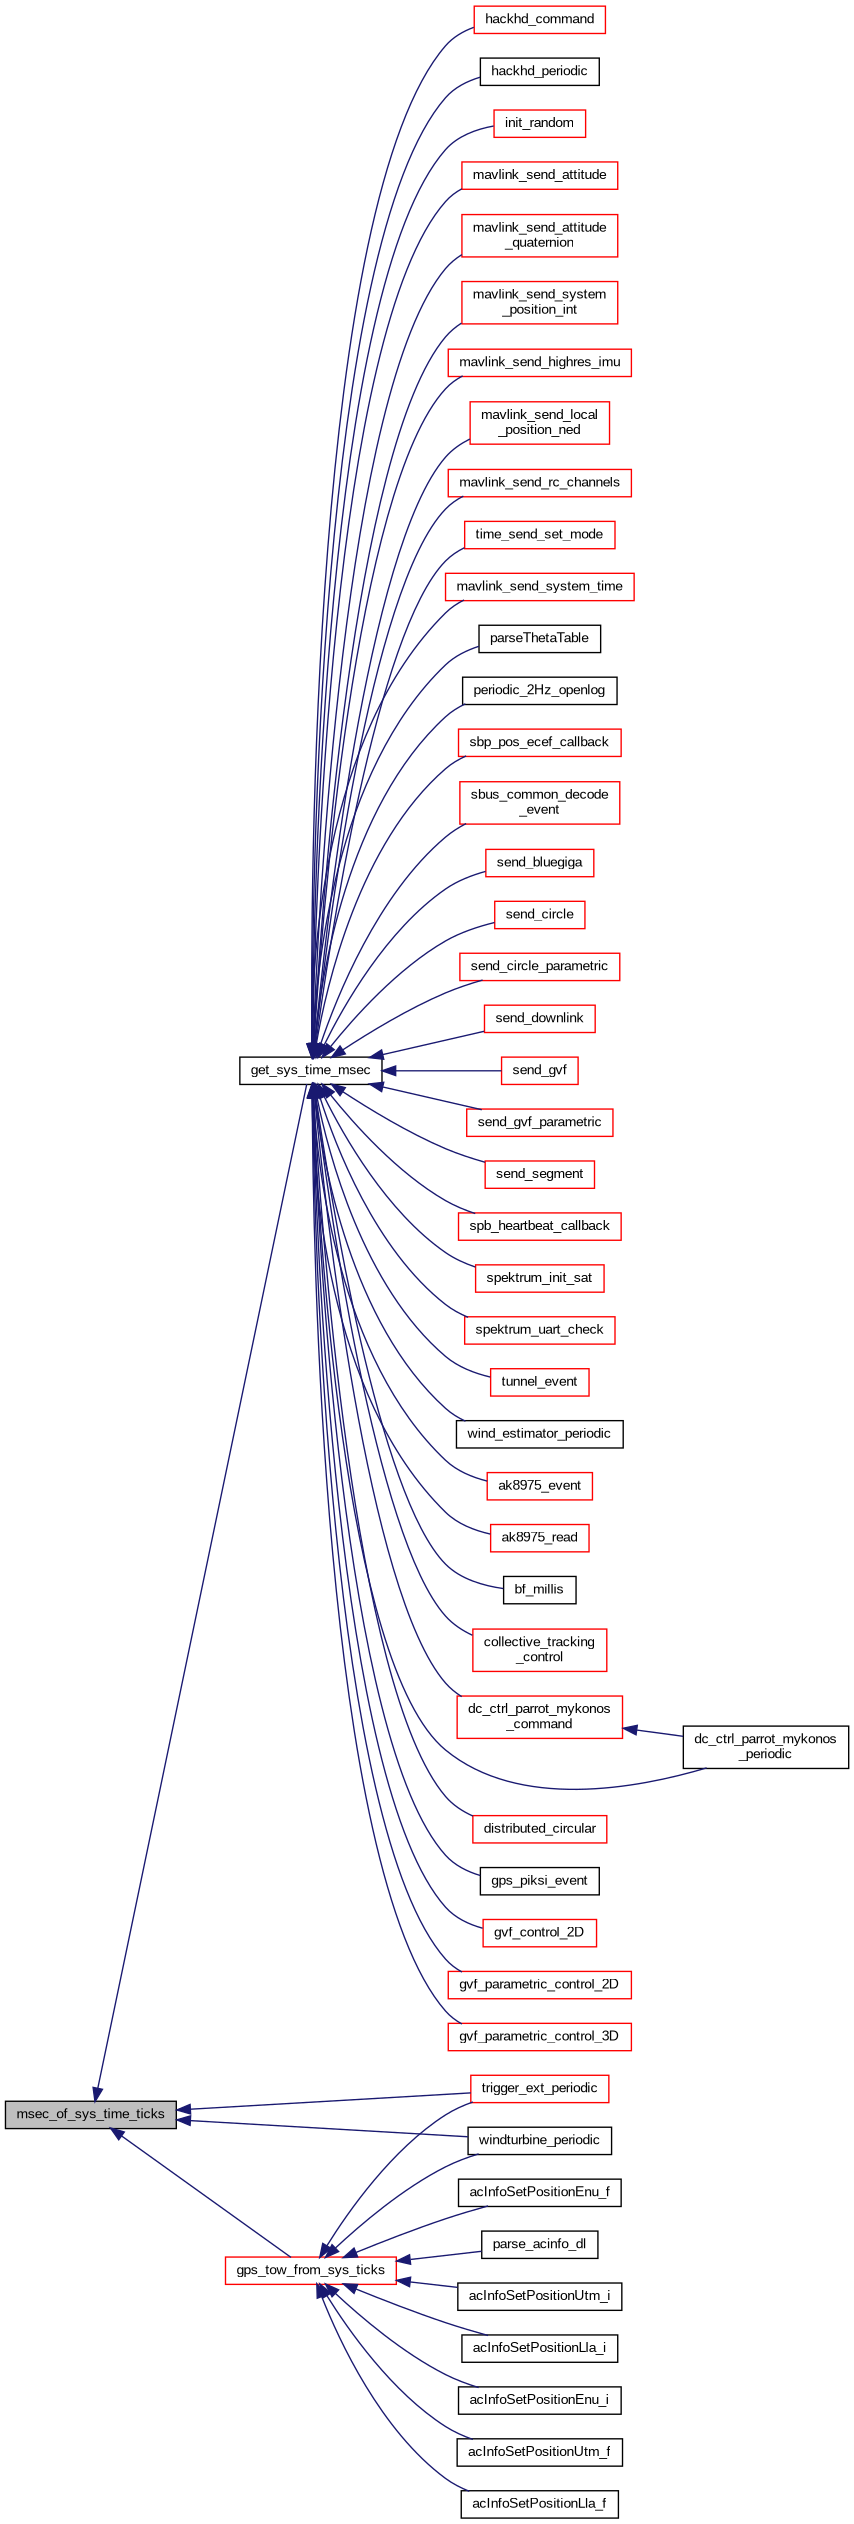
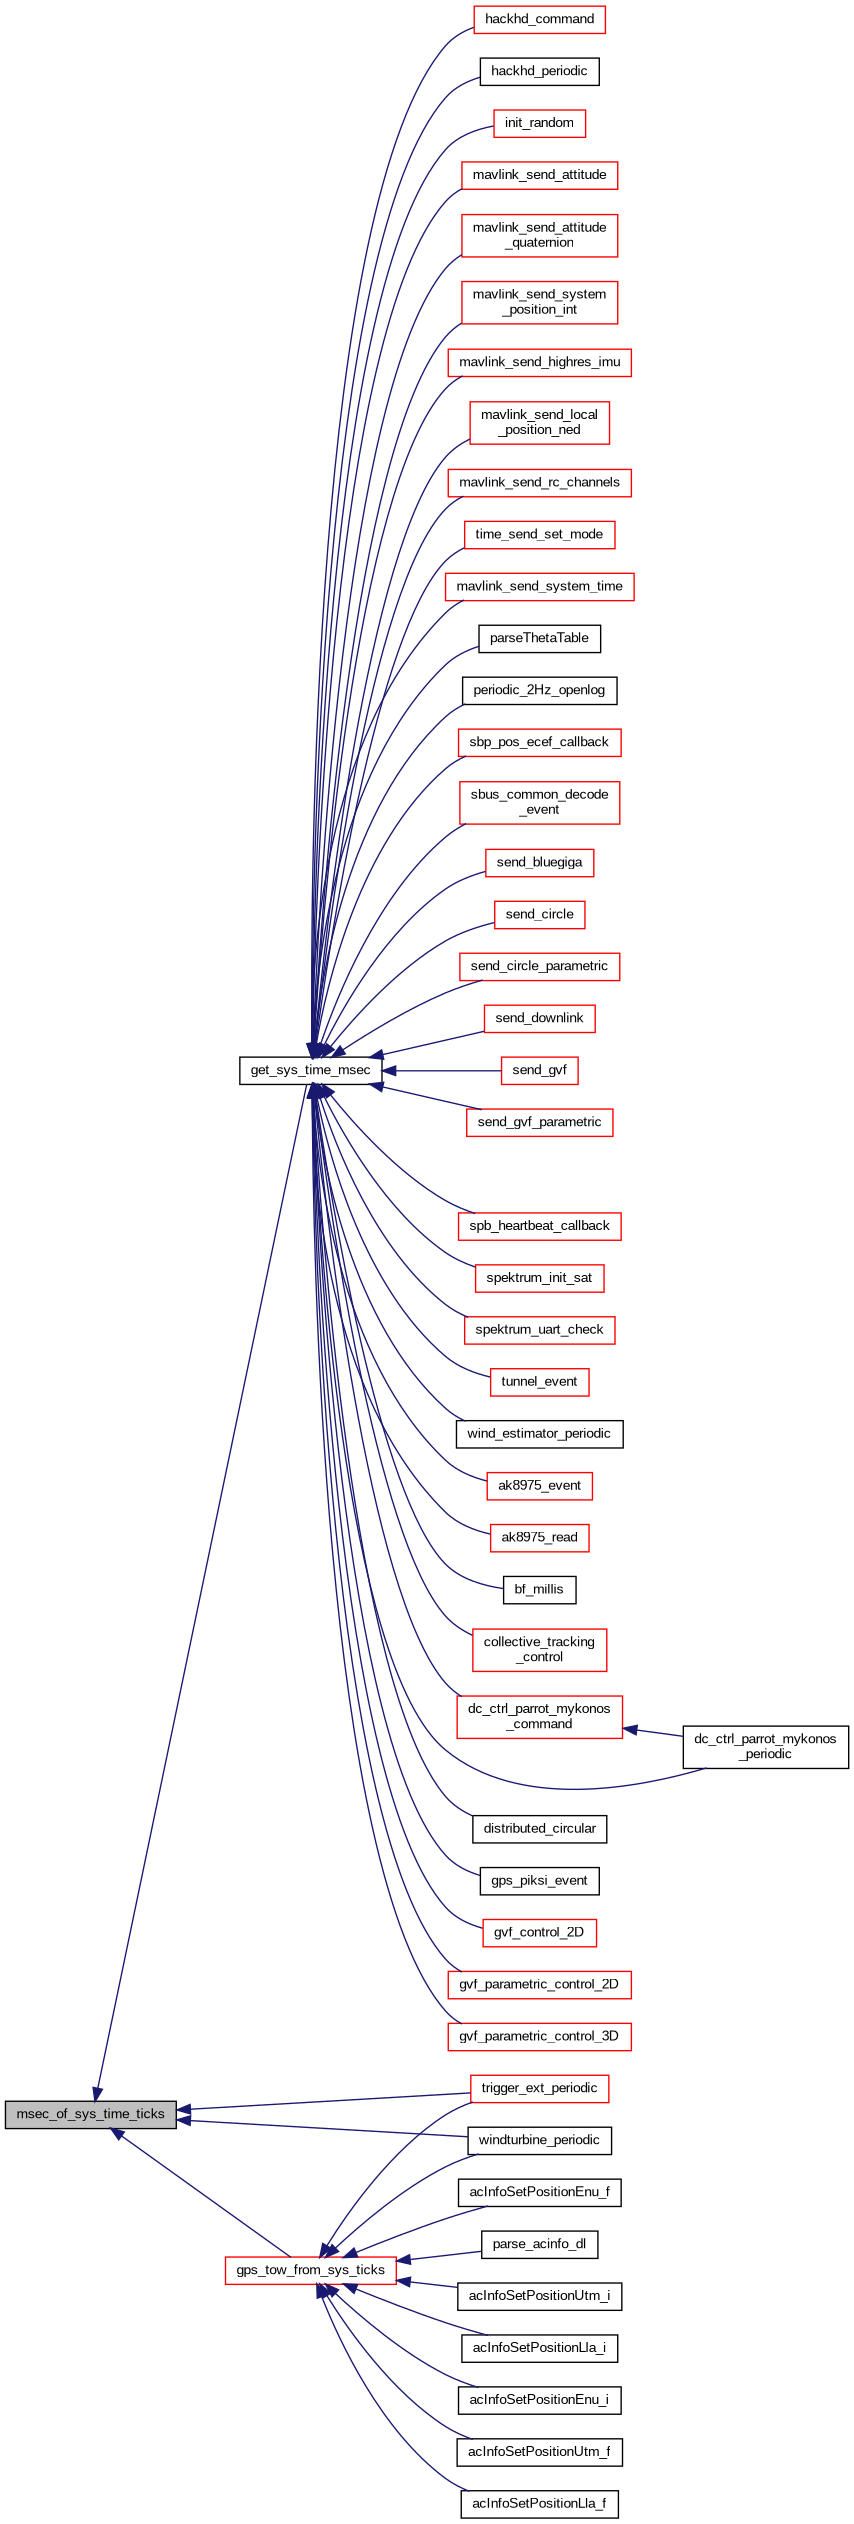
(540, 1175) -> none
(540, 1829) -> (540, 1829)
